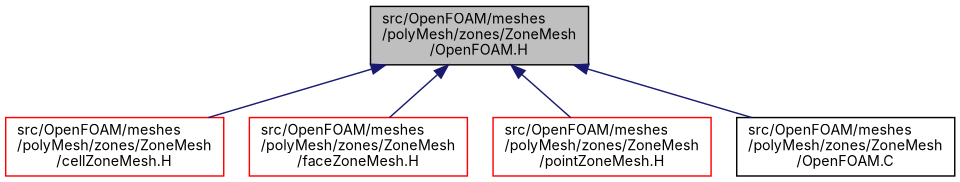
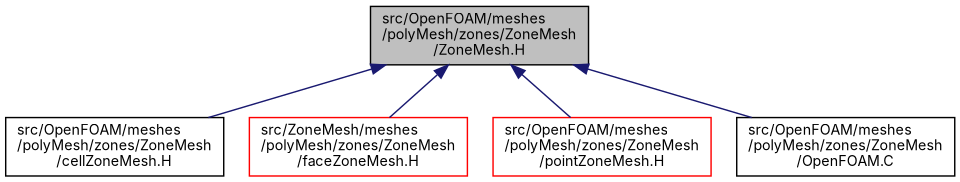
(480, 36) -> (480, 36)
(115, 147) -> (115, 147)
(358, 147) -> (358, 147)
